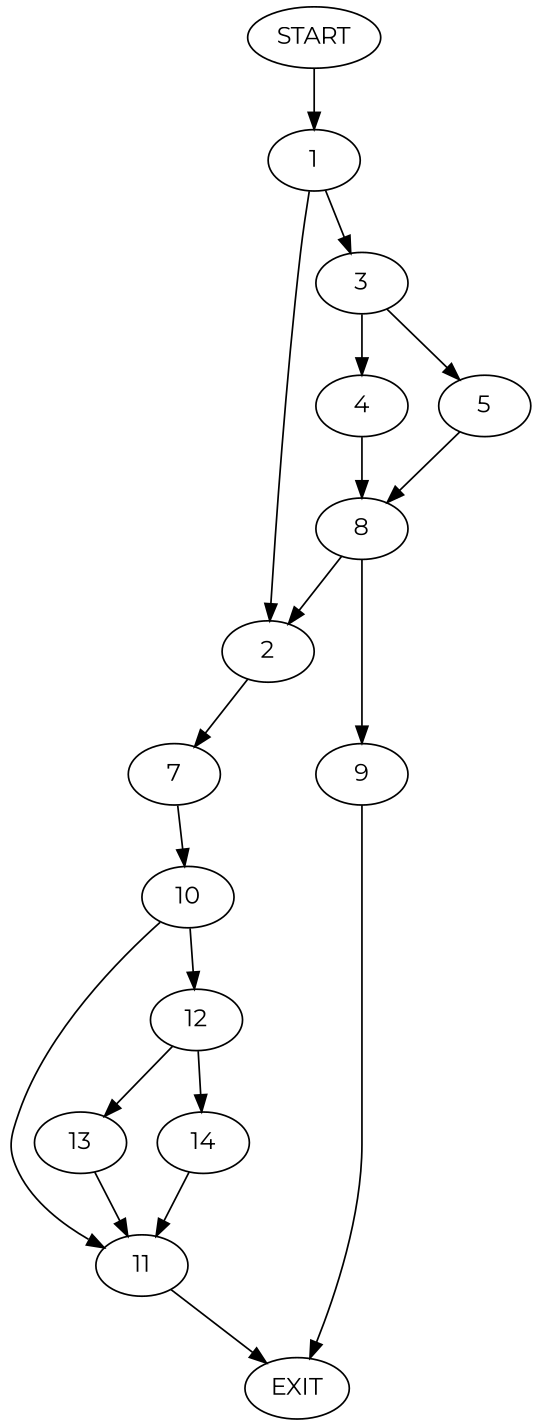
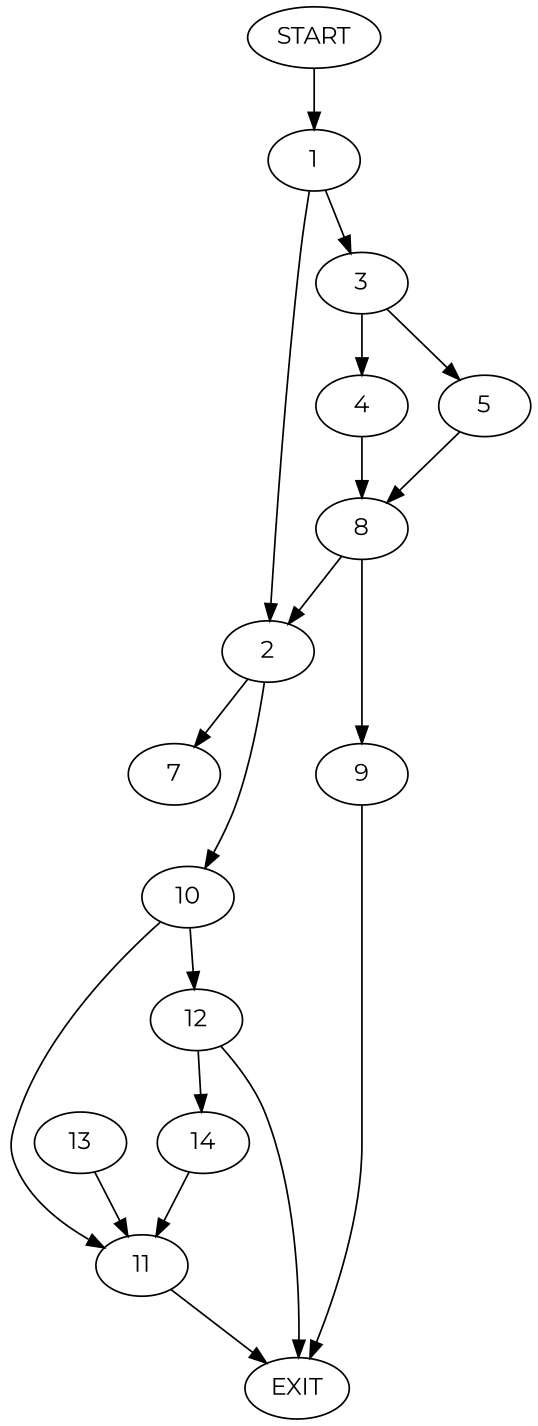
(180, 827) -> (247, 770)
(144, 1075) -> (286, 1185)
